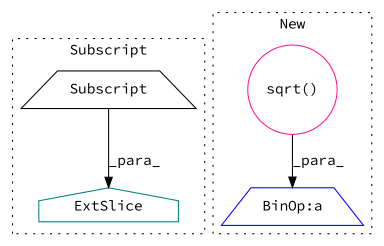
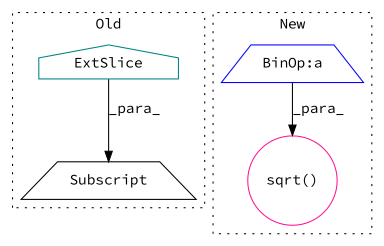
(109, 51) -> (109, 25)
(109, 143) -> (109, 115)
(292, 156) -> (292, 104)
